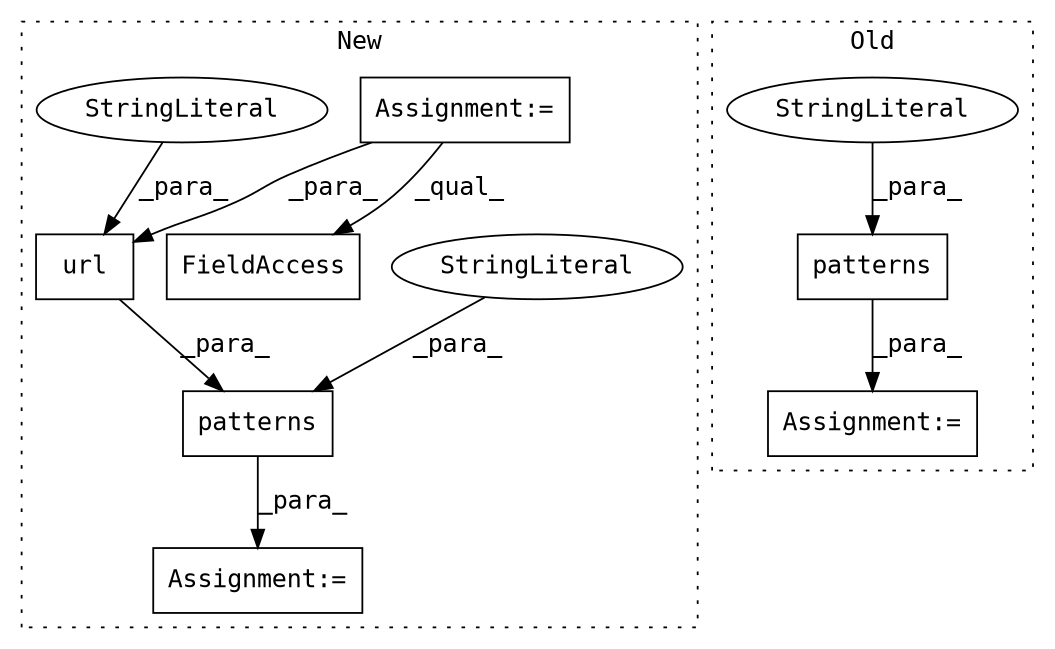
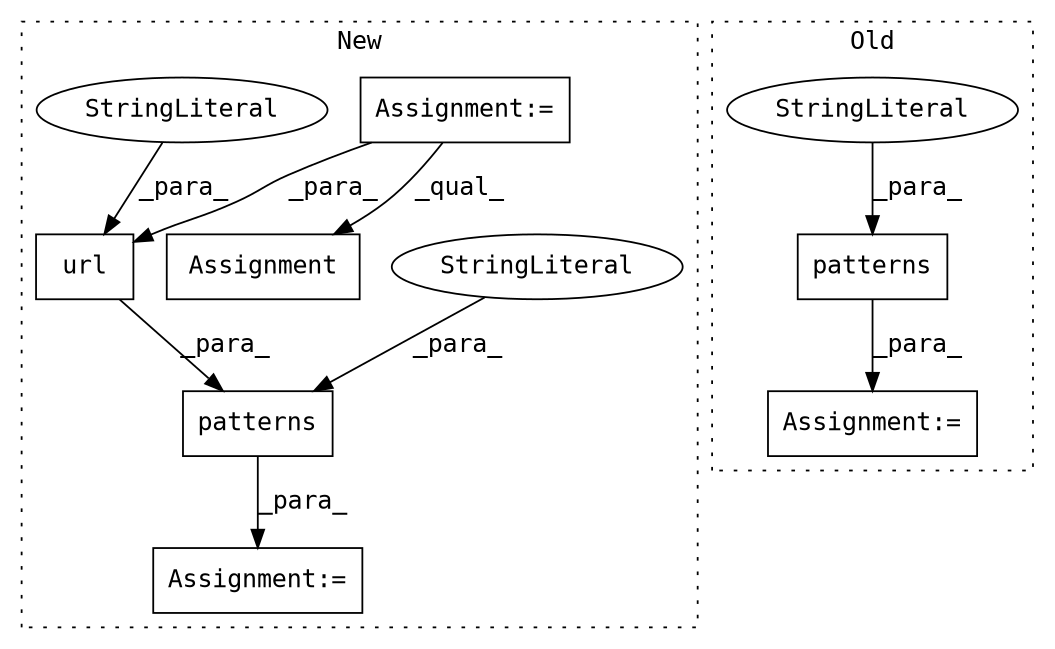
(263, 267) -> (263, 267)
